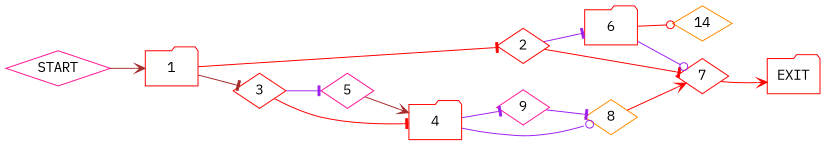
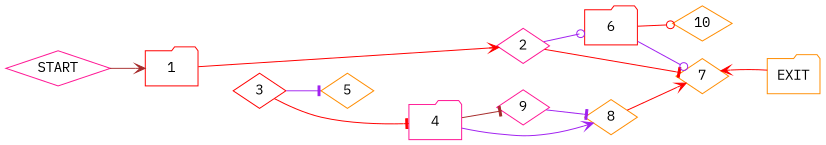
(702, 23) -> (702, 23)
(562, 38) -> (562, 38)
(523, 46) -> (523, 46)
(346, 57) -> (346, 57)
(702, 76) -> (702, 76)
(794, 76) -> (794, 76)
(217, 80) -> none
(739, 83) -> (749, 70)
(347, 91) -> (347, 91)
(382, 103) -> none
(480, 115) -> (480, 115)
(435, 122) -> (435, 122)
(523, 136) -> (523, 136)
